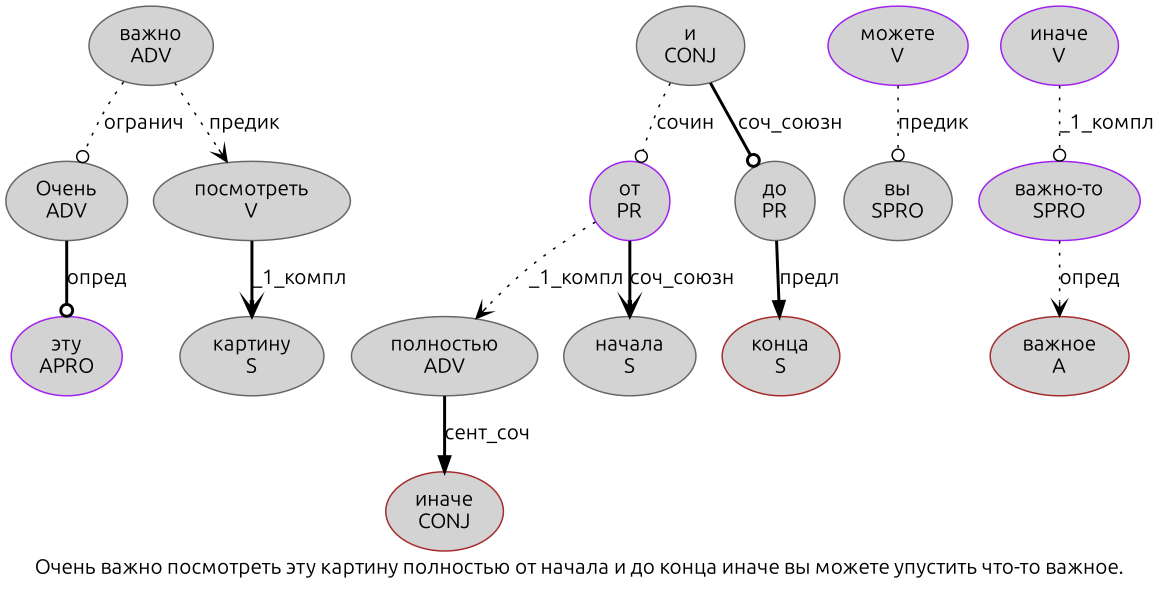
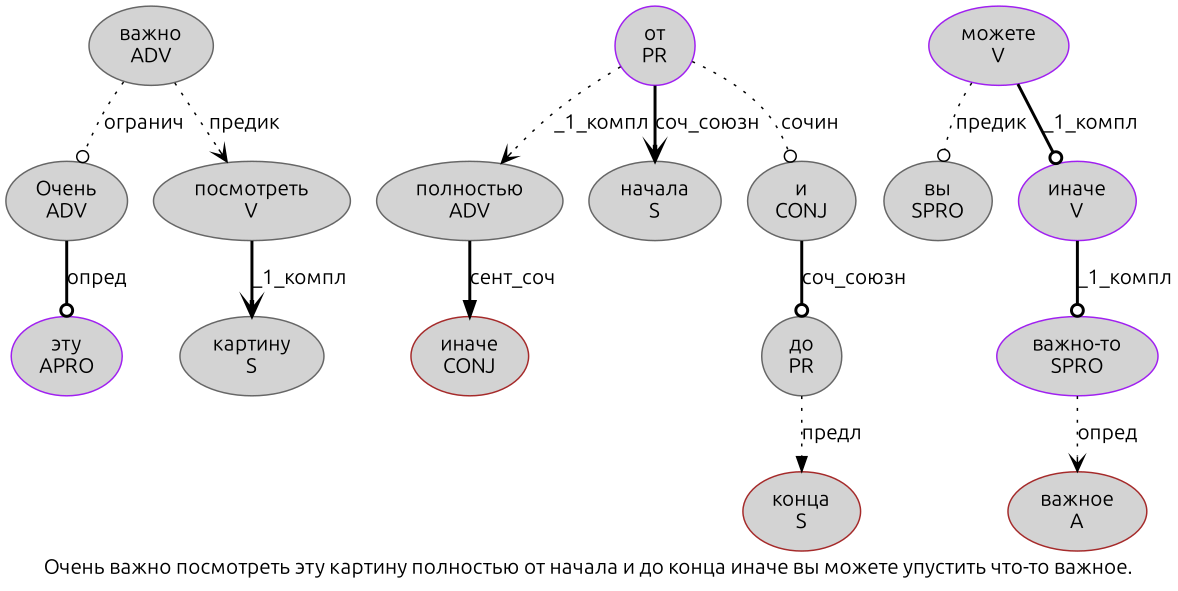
(655, 116) -> (750, 96)
(1060, 117) -> (1077, 272)
none -> (1035, 118)
(778, 271) -> (802, 426)
